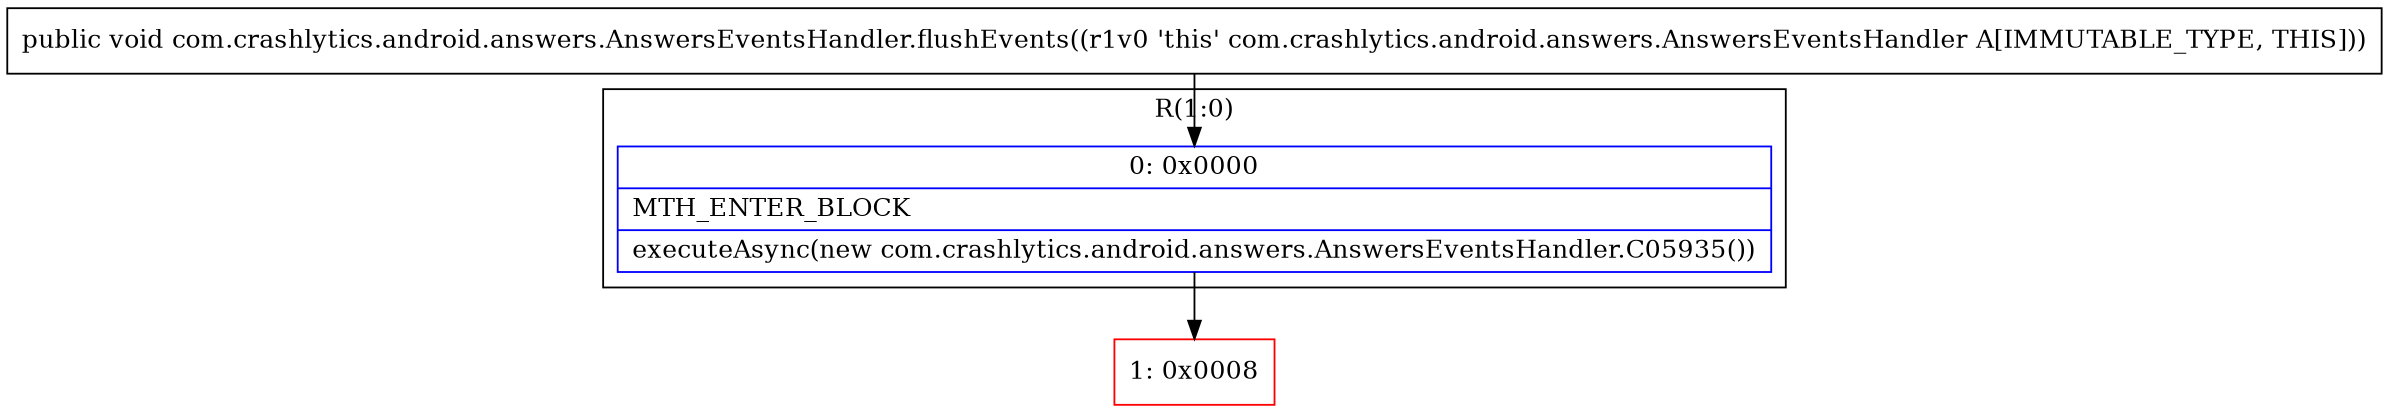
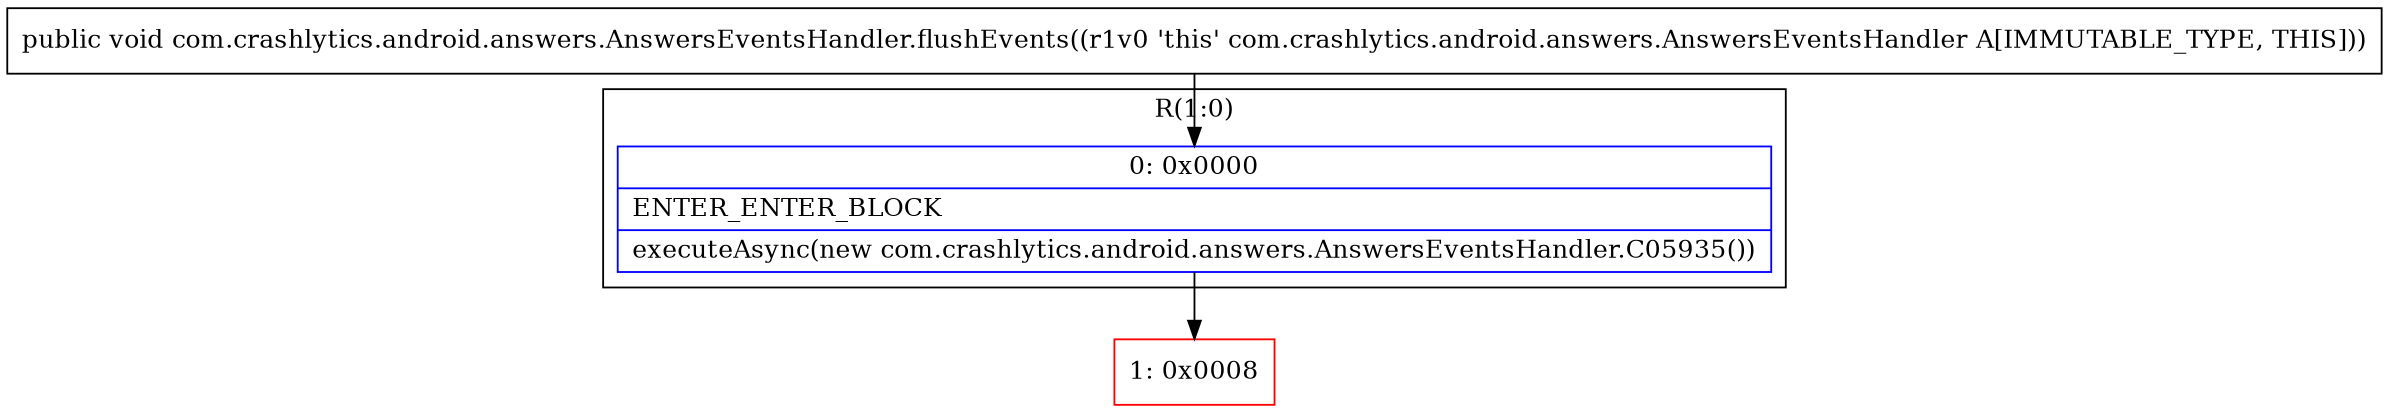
(772, 208) -> (788, 208)
